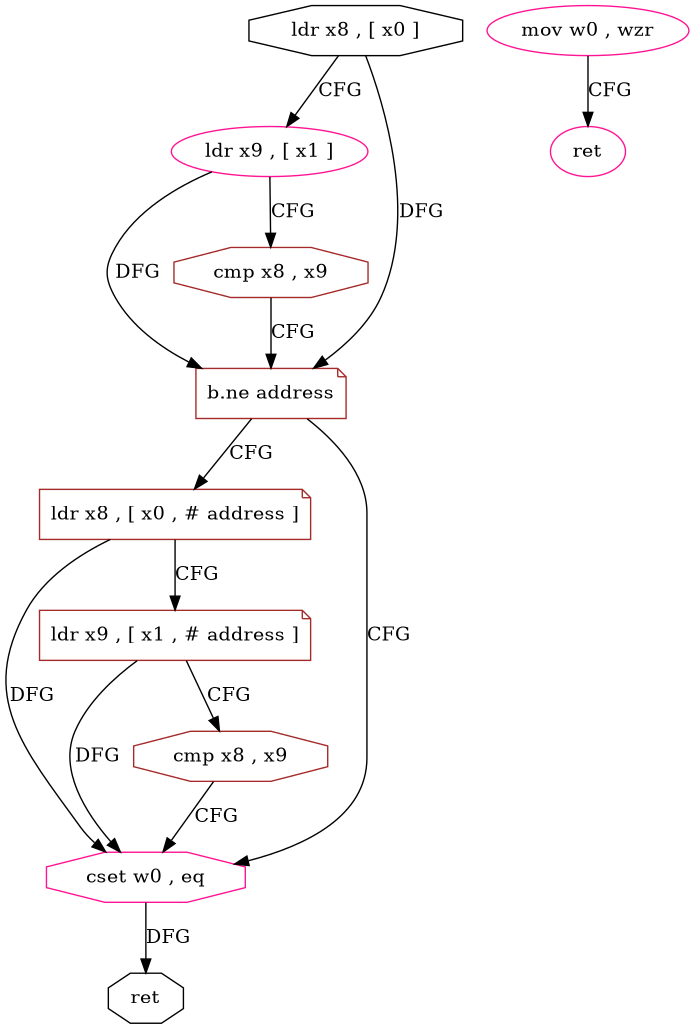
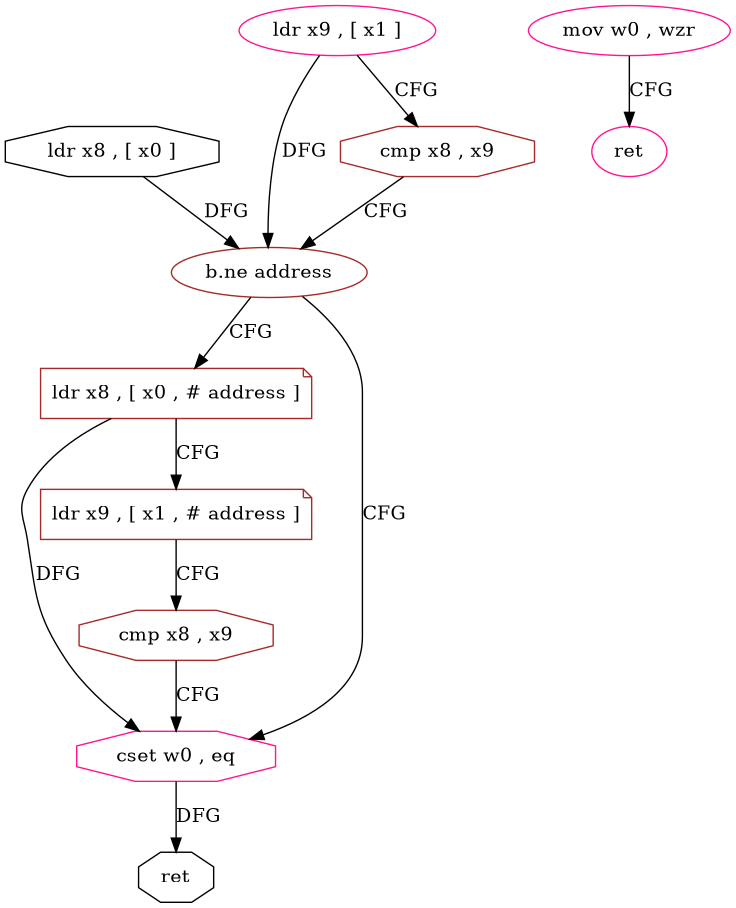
(317, 86) -> none
(271, 393) -> (269, 272)
(71, 744) -> none
